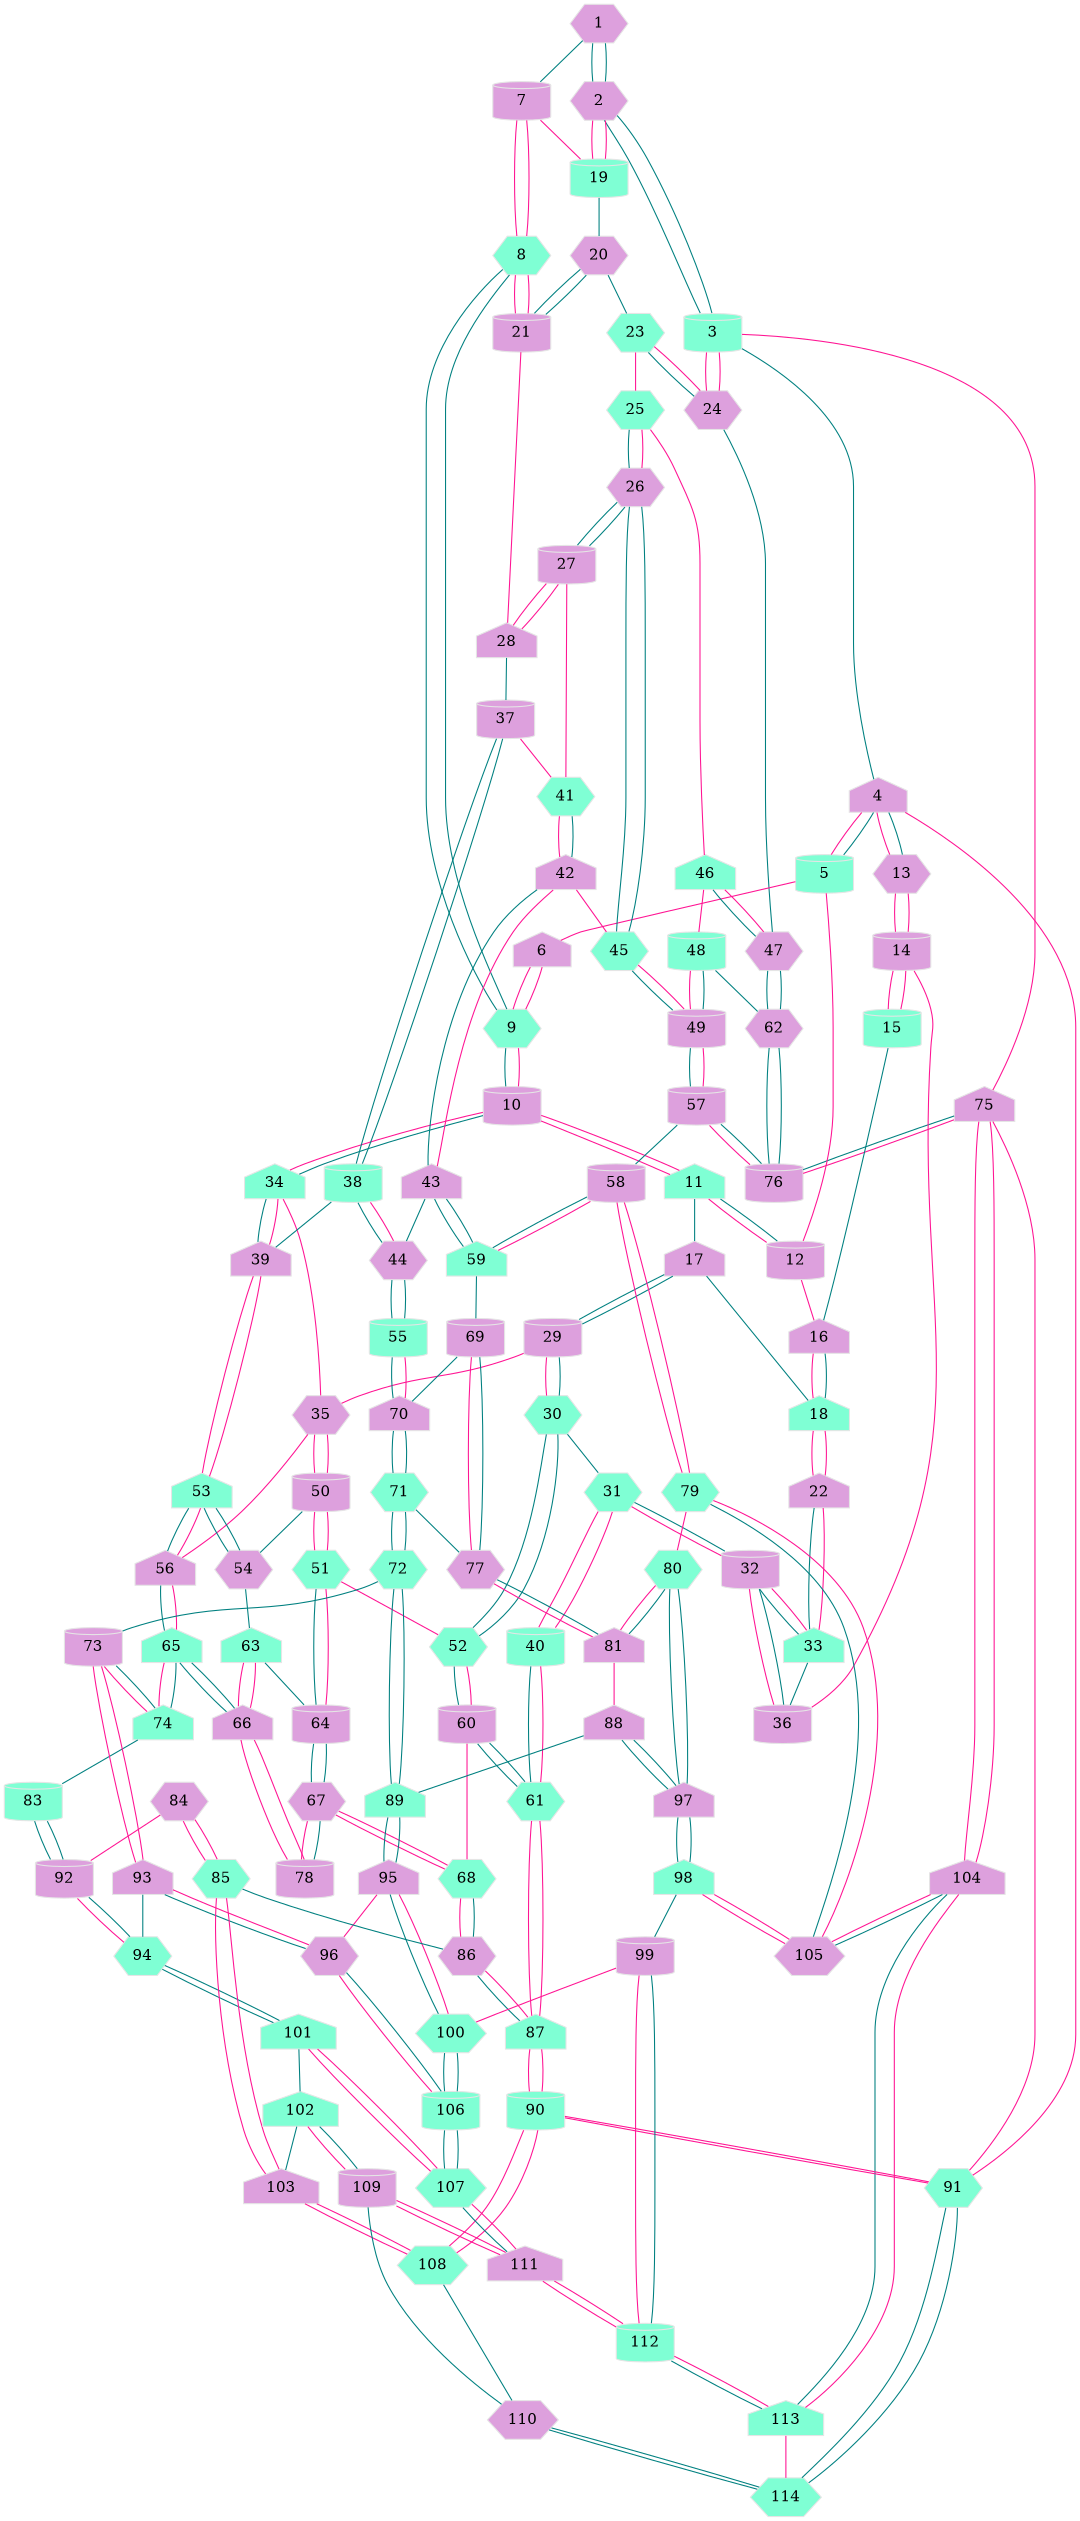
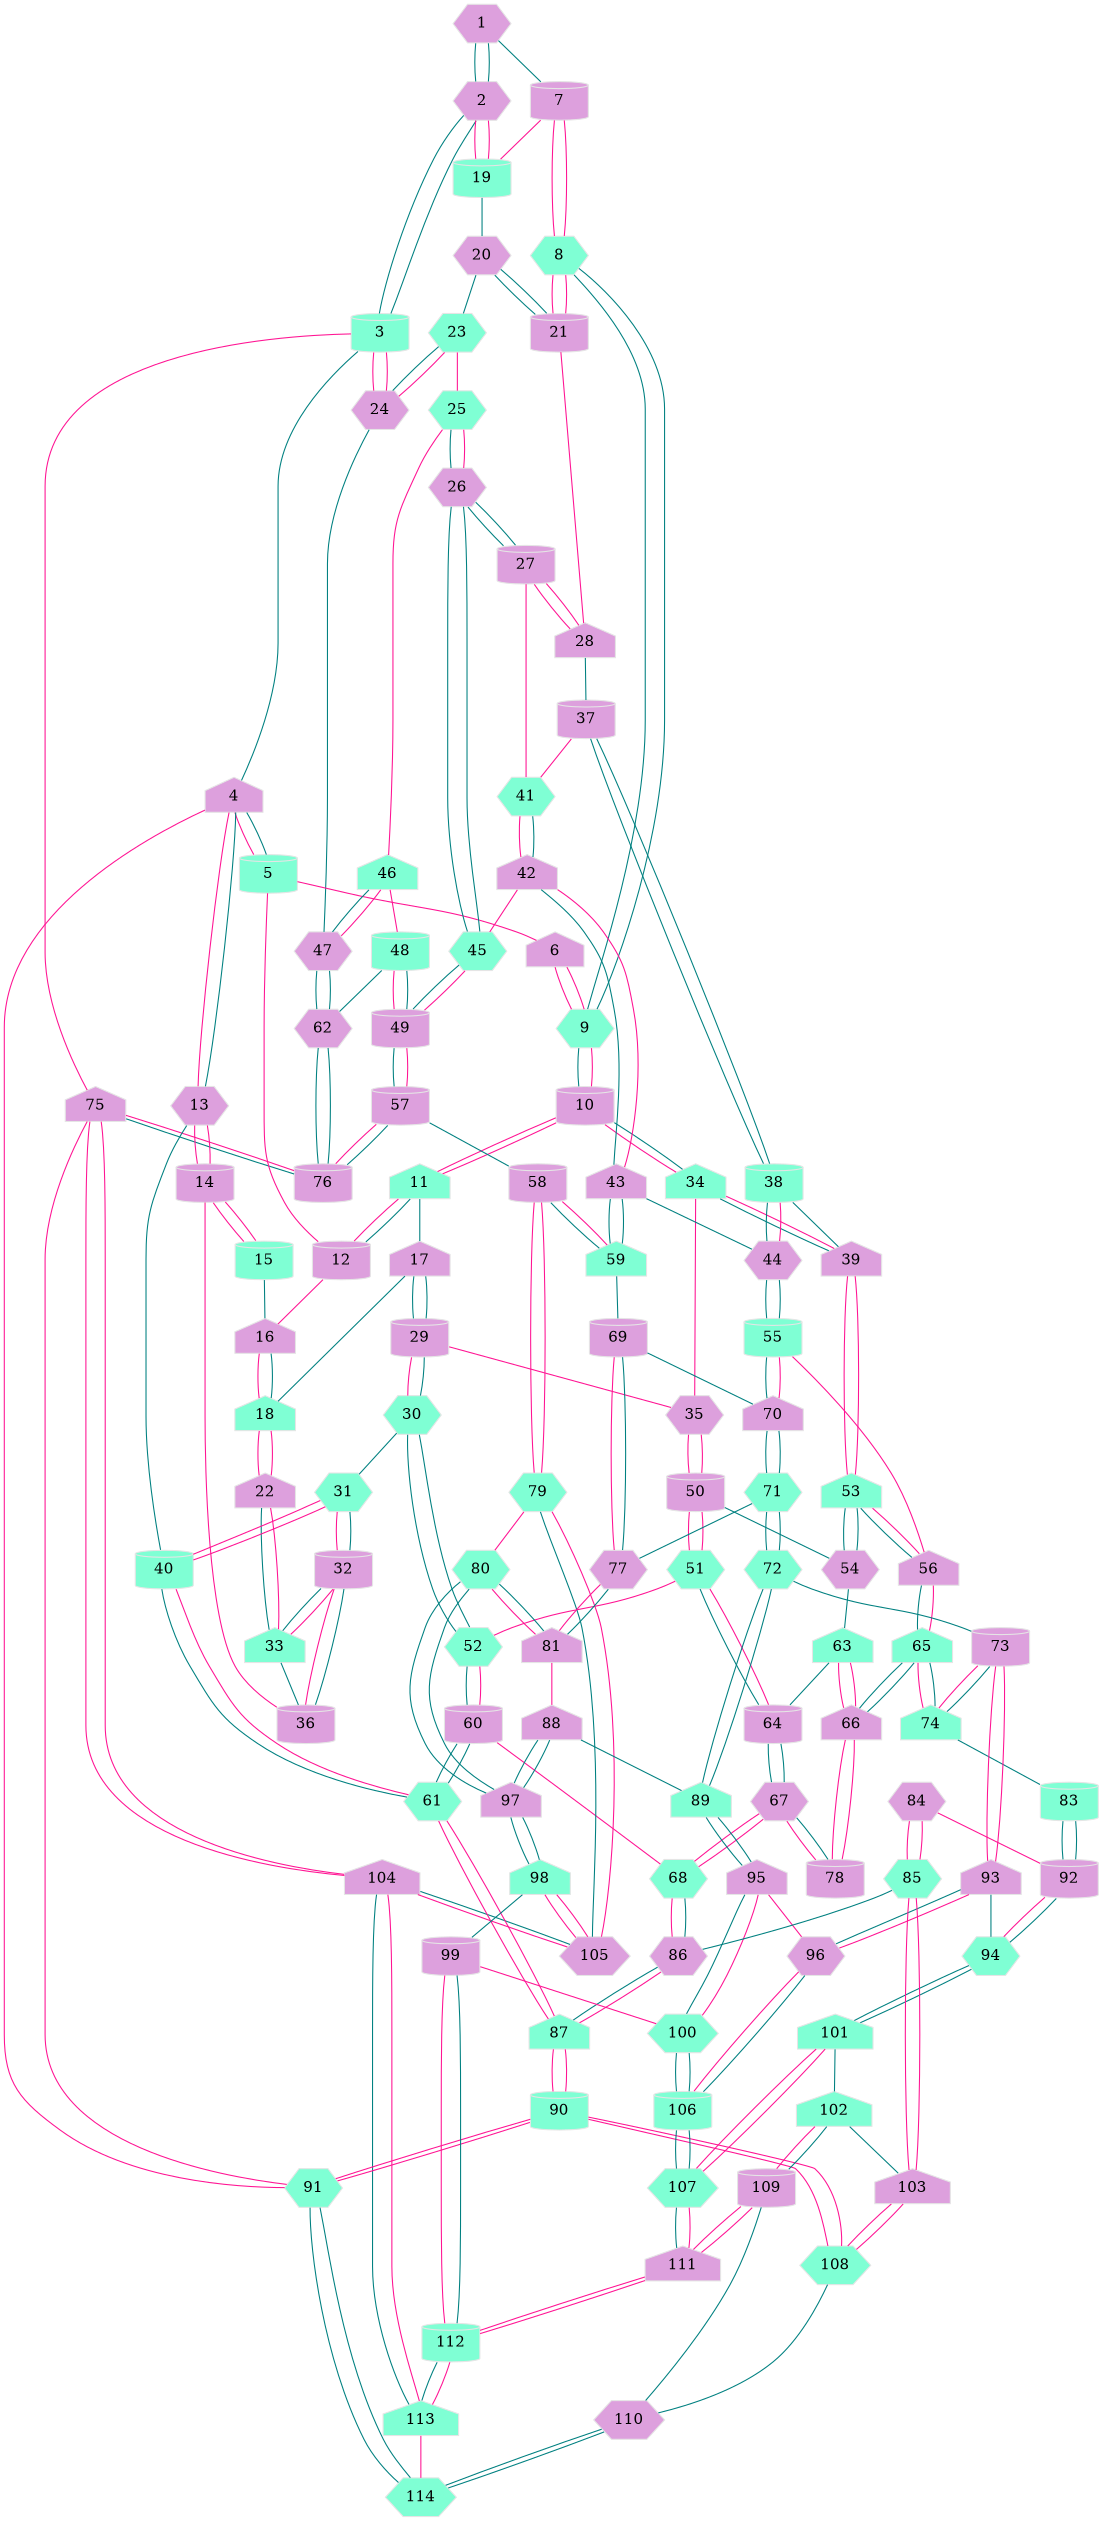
none -> (146, 1334)
(251, 1502) -> (872, 1445)
